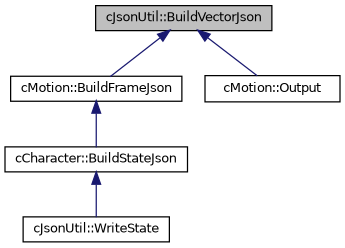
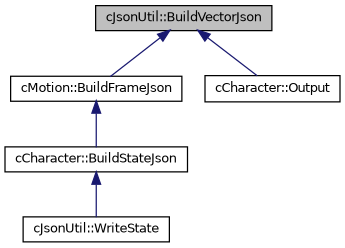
(272, 89) -> (272, 89)
